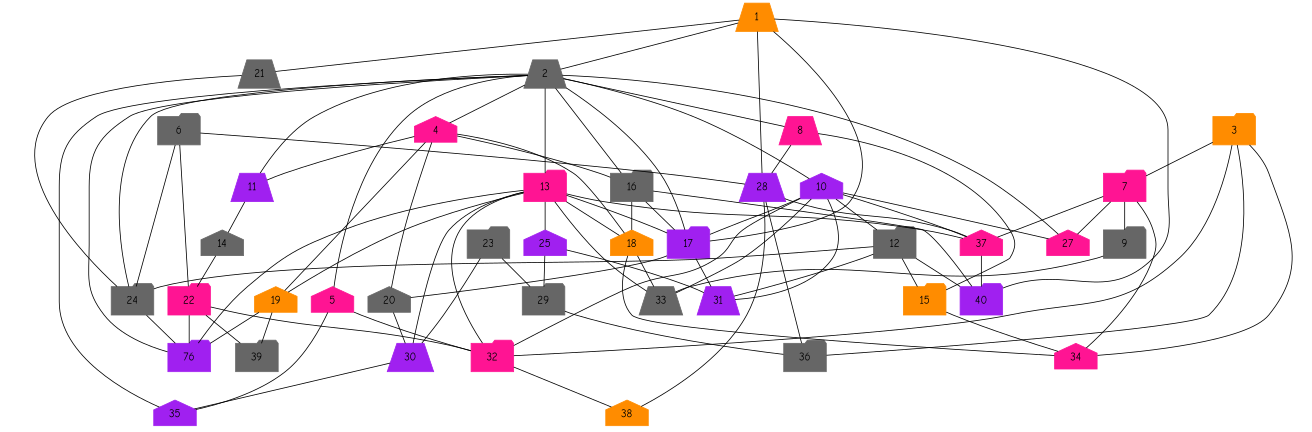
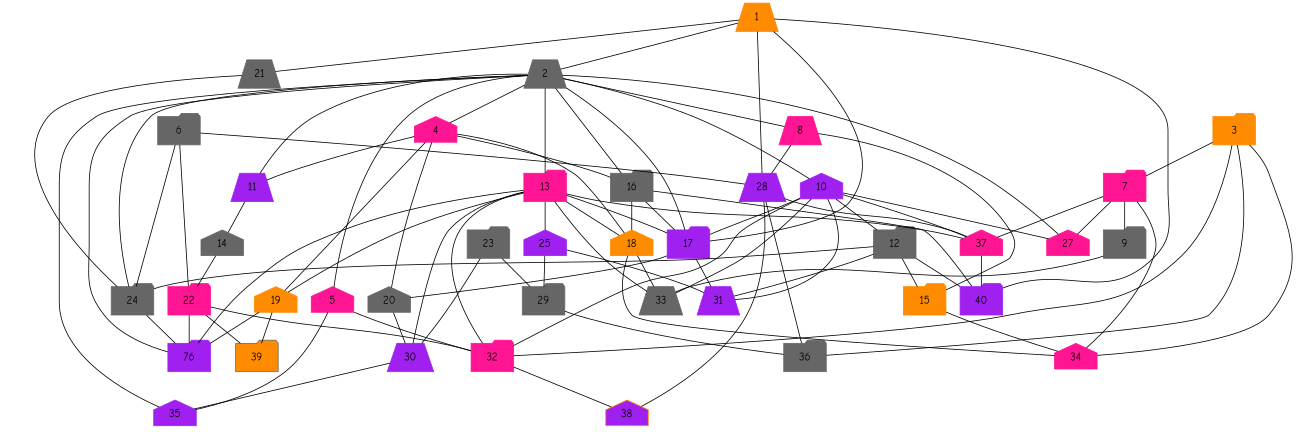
(257, 358) -> (257, 358)
(627, 414) -> (627, 414)
